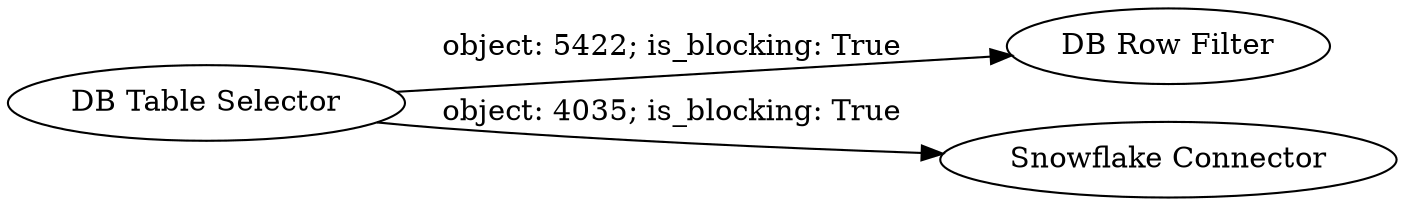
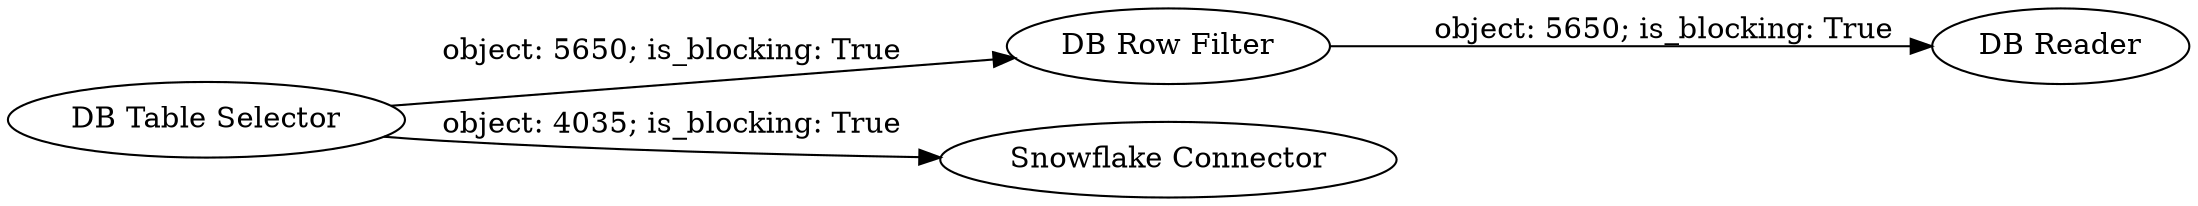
none -> (2061, 46)
(672, 47) -> (672, 51)
